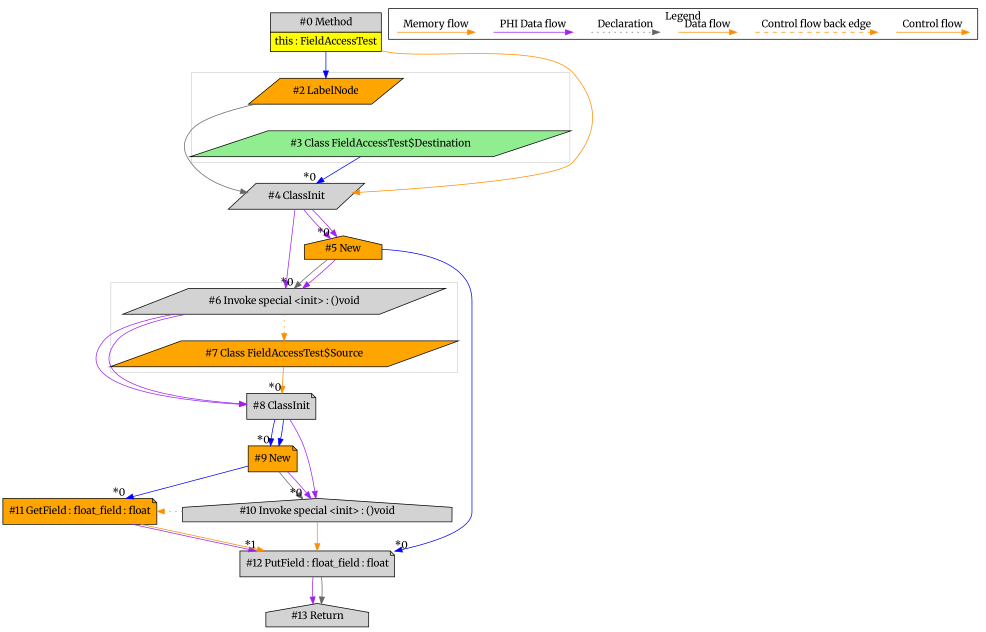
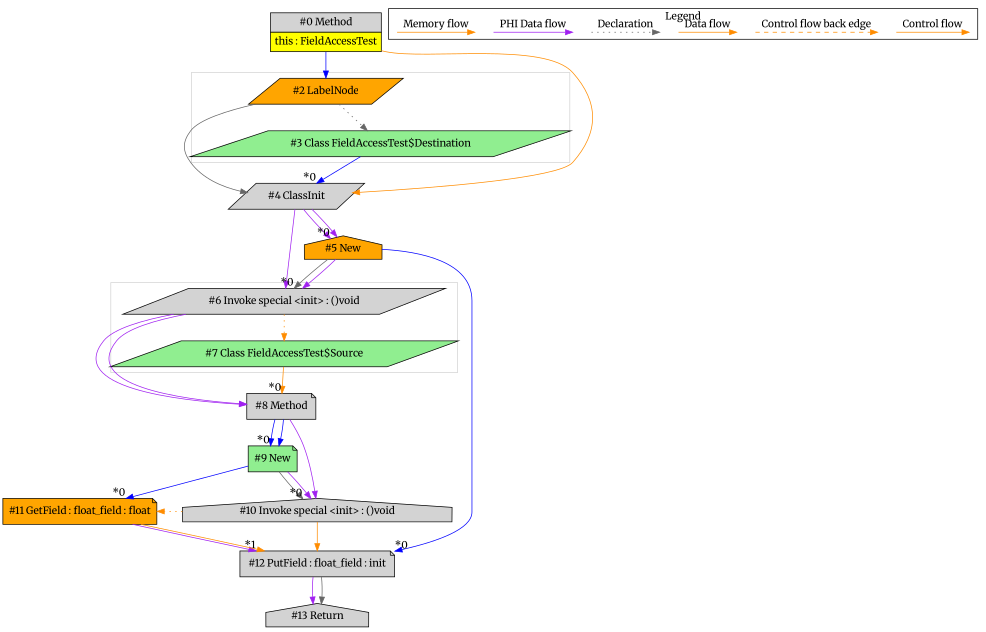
none -> (351, 115)
(284, 354) -> (284, 354)
(281, 406) -> (281, 406)
(273, 459) -> (273, 459)
(317, 564) -> (317, 564)
